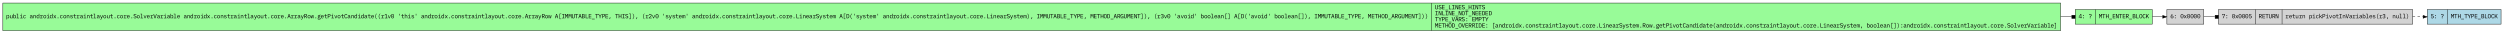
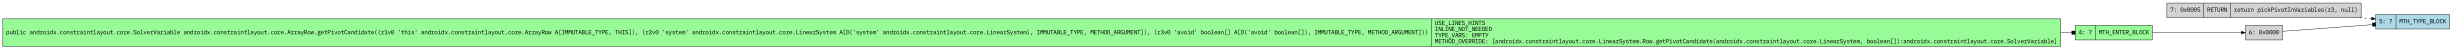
(2209, 17) -> (2327, 28)
